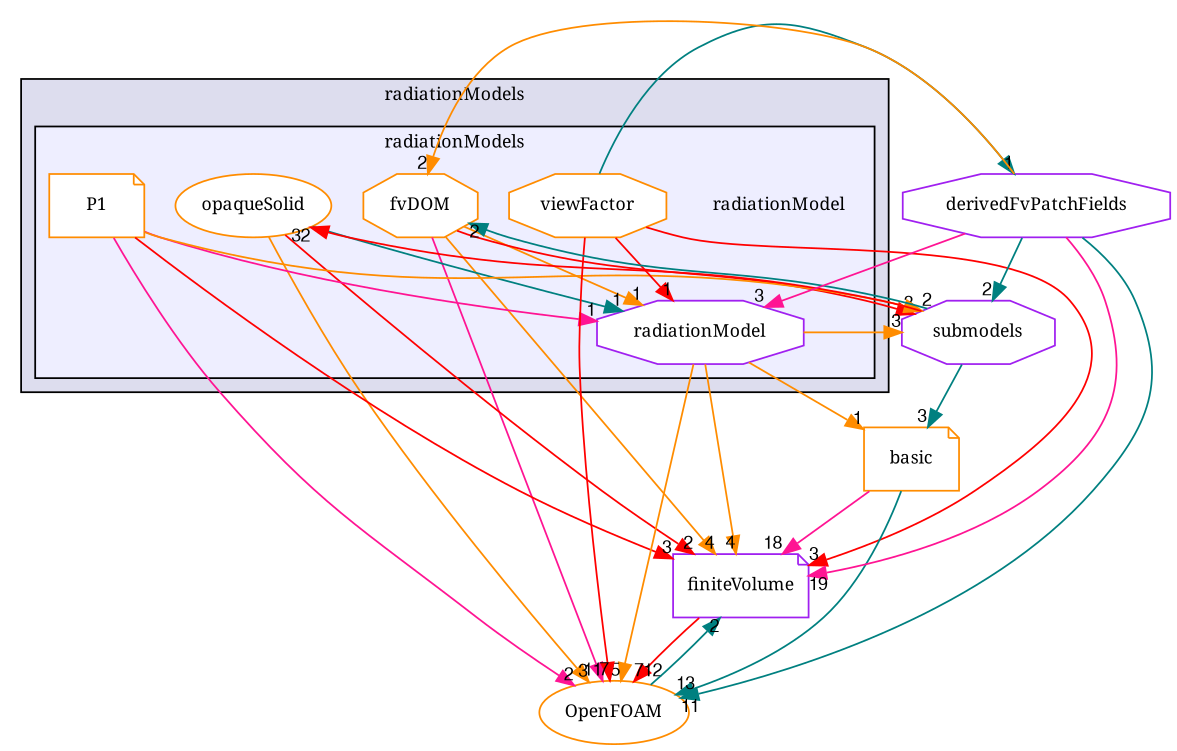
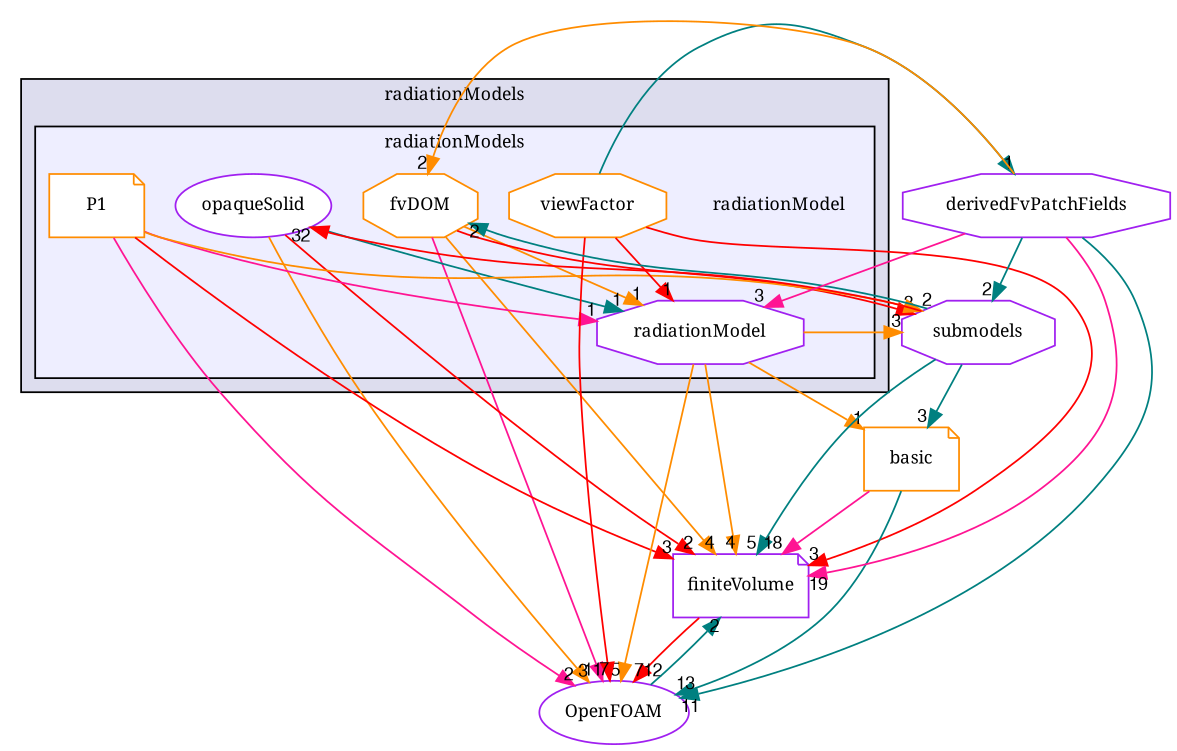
(253, 206) -> (253, 206)
none -> (839, 437)
(614, 712) -> (614, 712)
